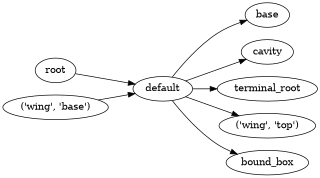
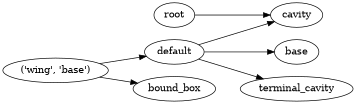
(102, 78) -> (229, 15)
(267, 89) -> (297, 89)
(267, 126) -> none
(199, 130) -> (115, 80)
